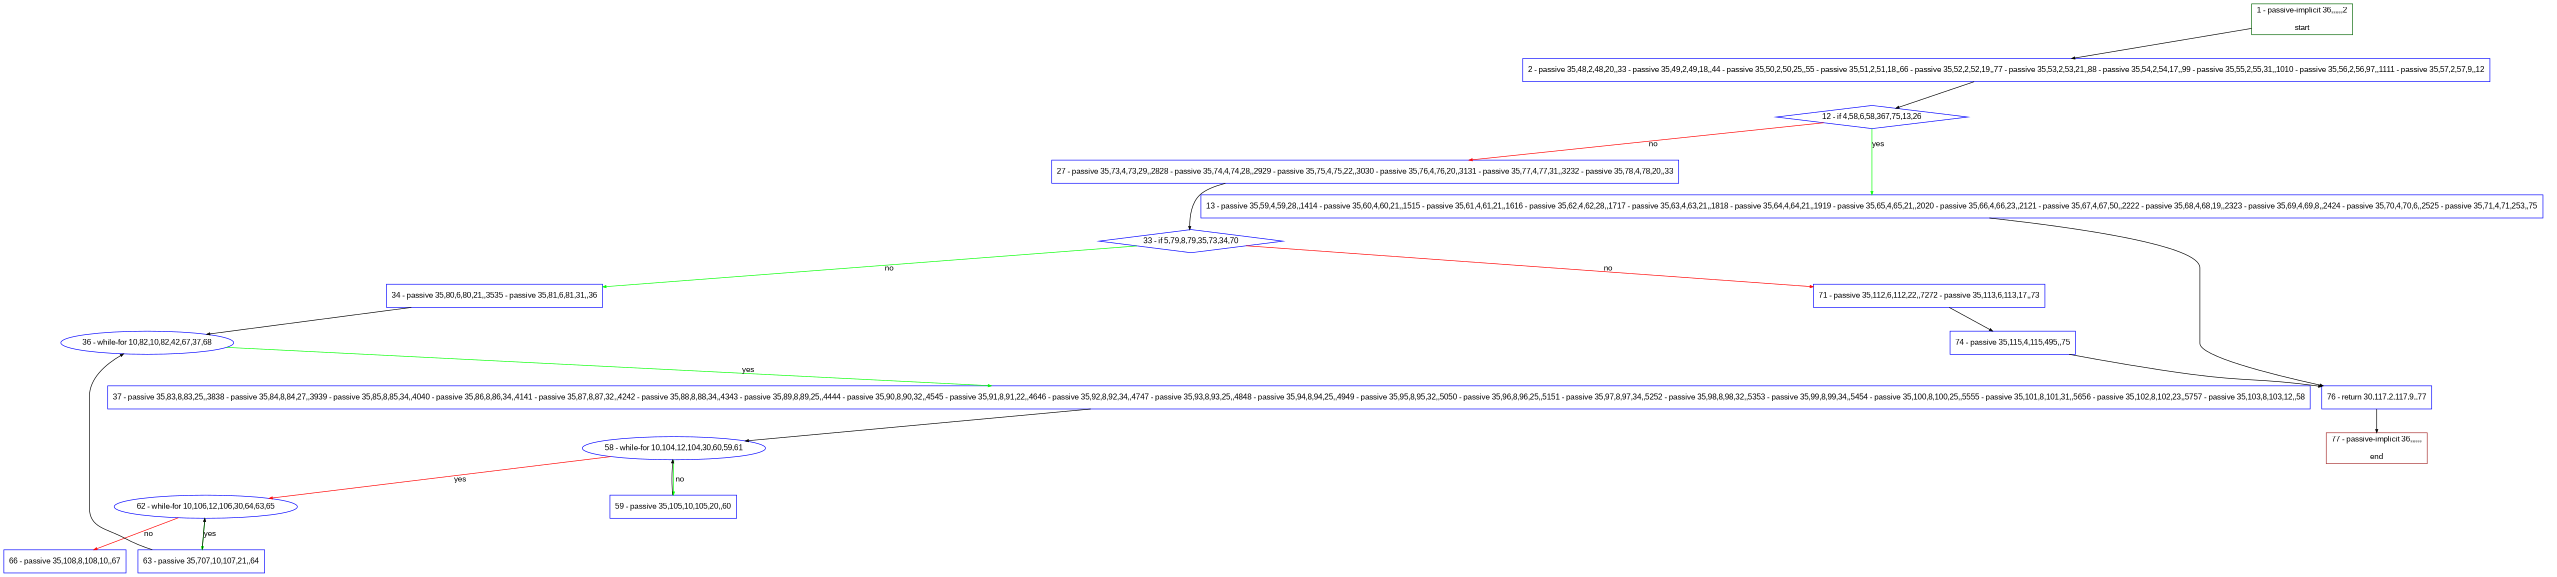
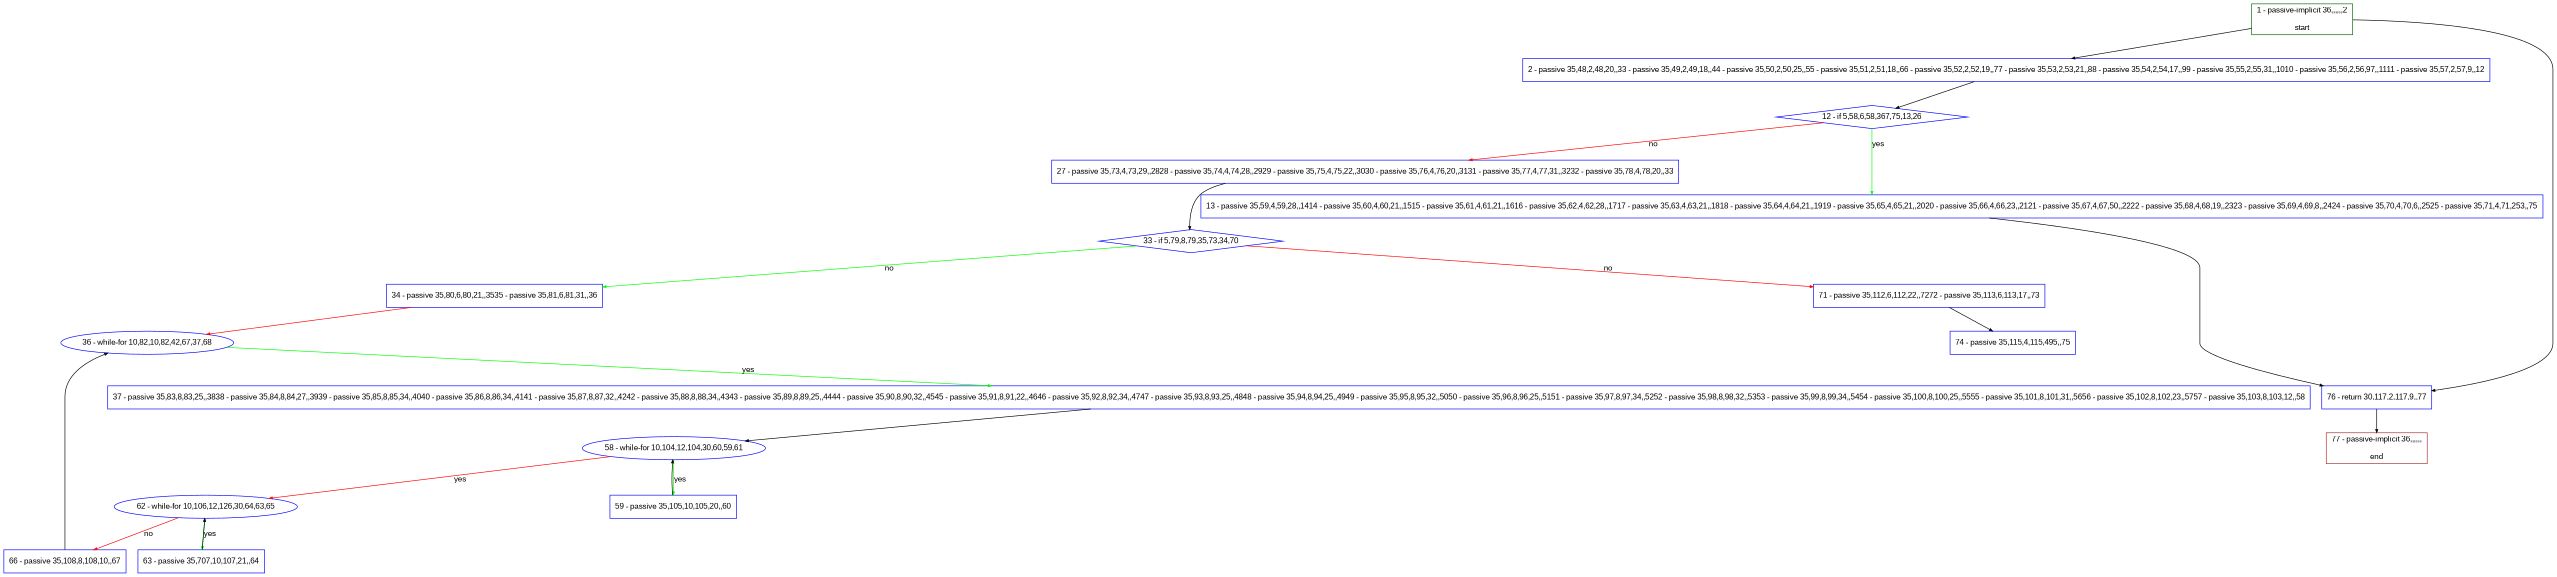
(1872, 117) -> (1872, 117)
(311, 321) -> (311, 321)
(2193, 375) -> (2553, 165)
(89, 465) -> (65, 442)
(680, 479) -> (680, 479)
(206, 507) -> (206, 507)
